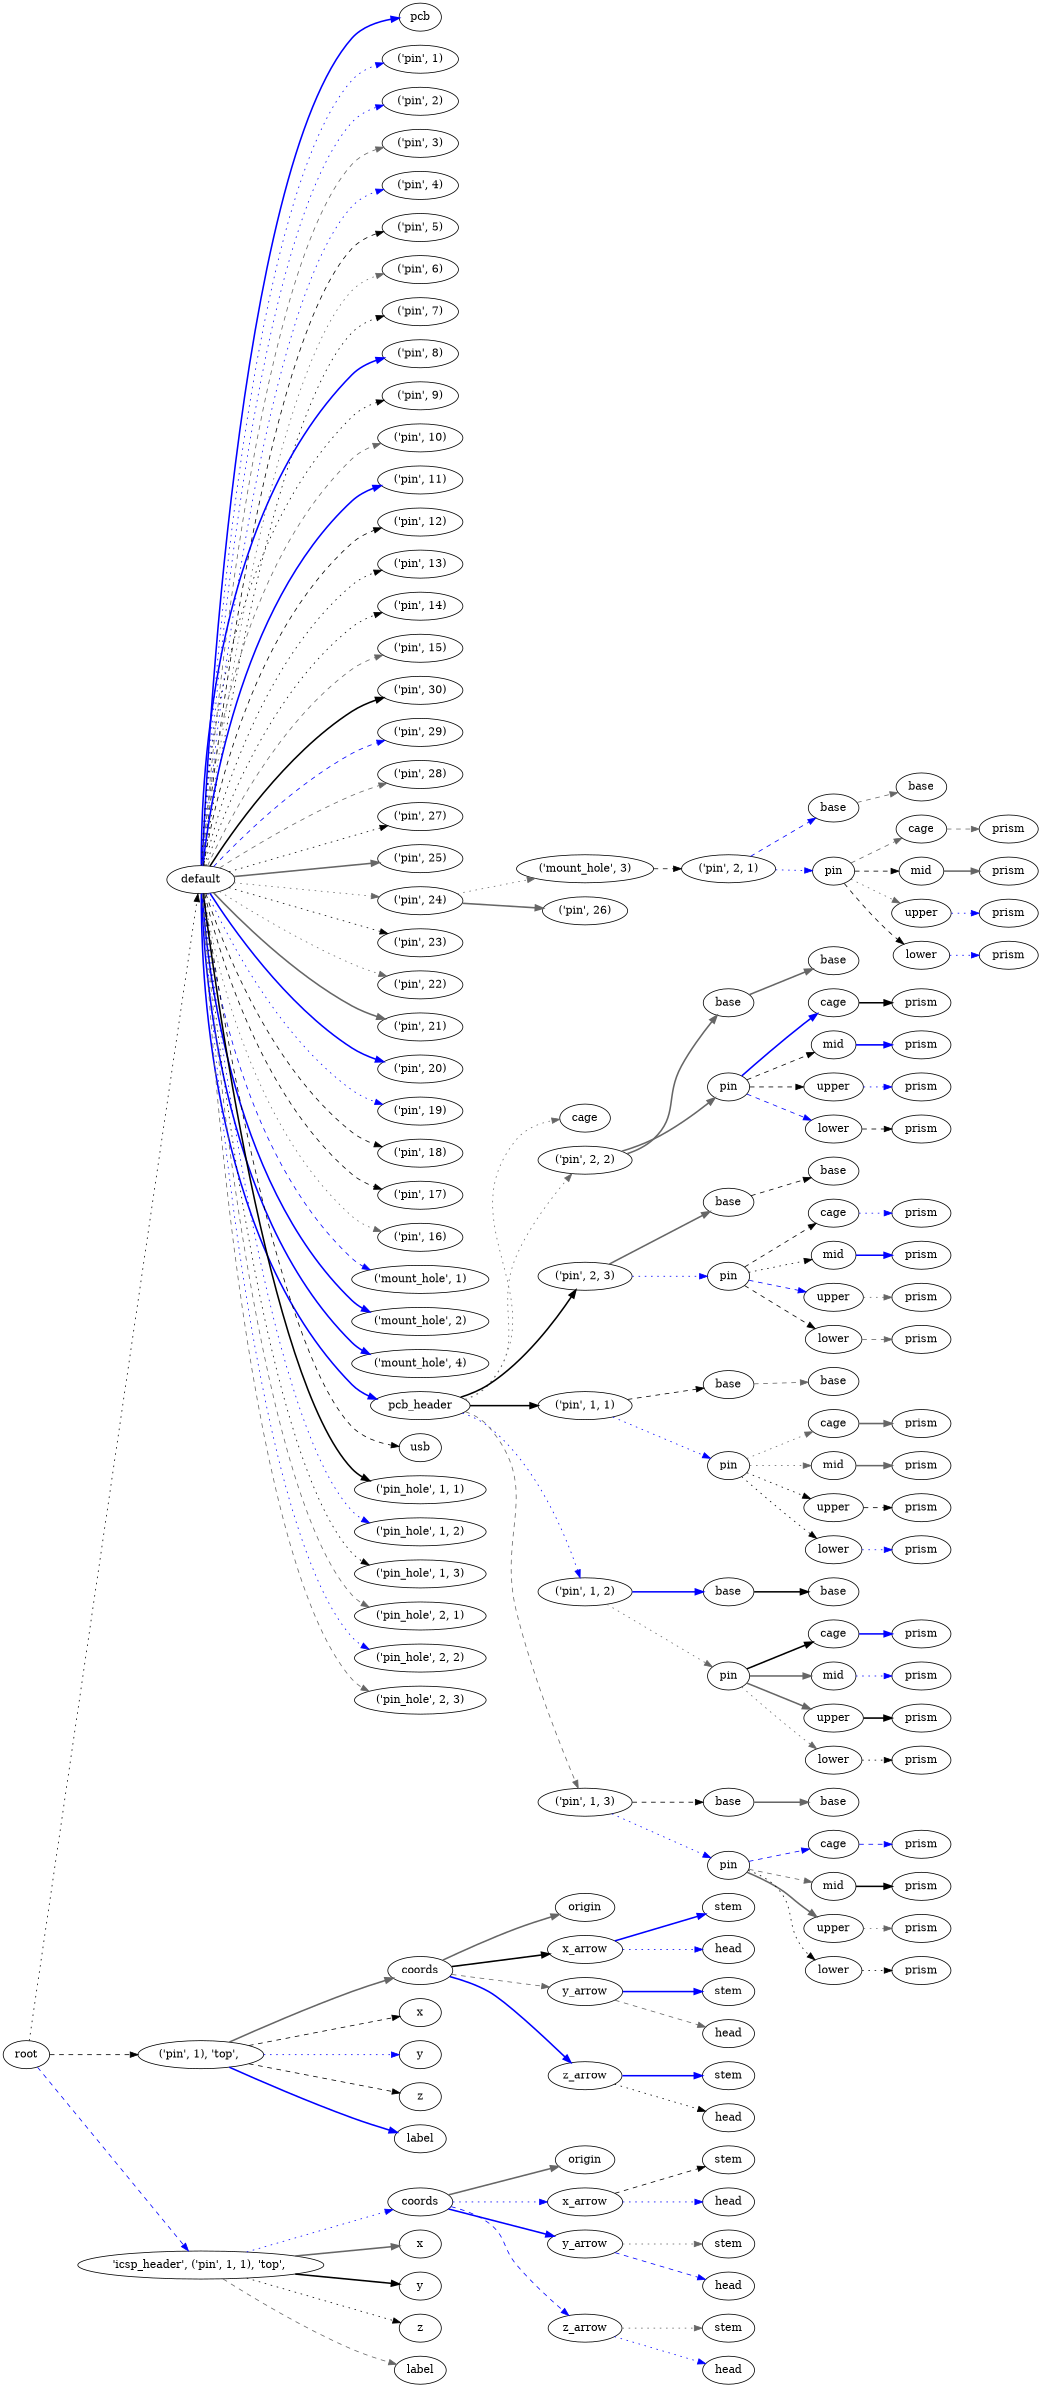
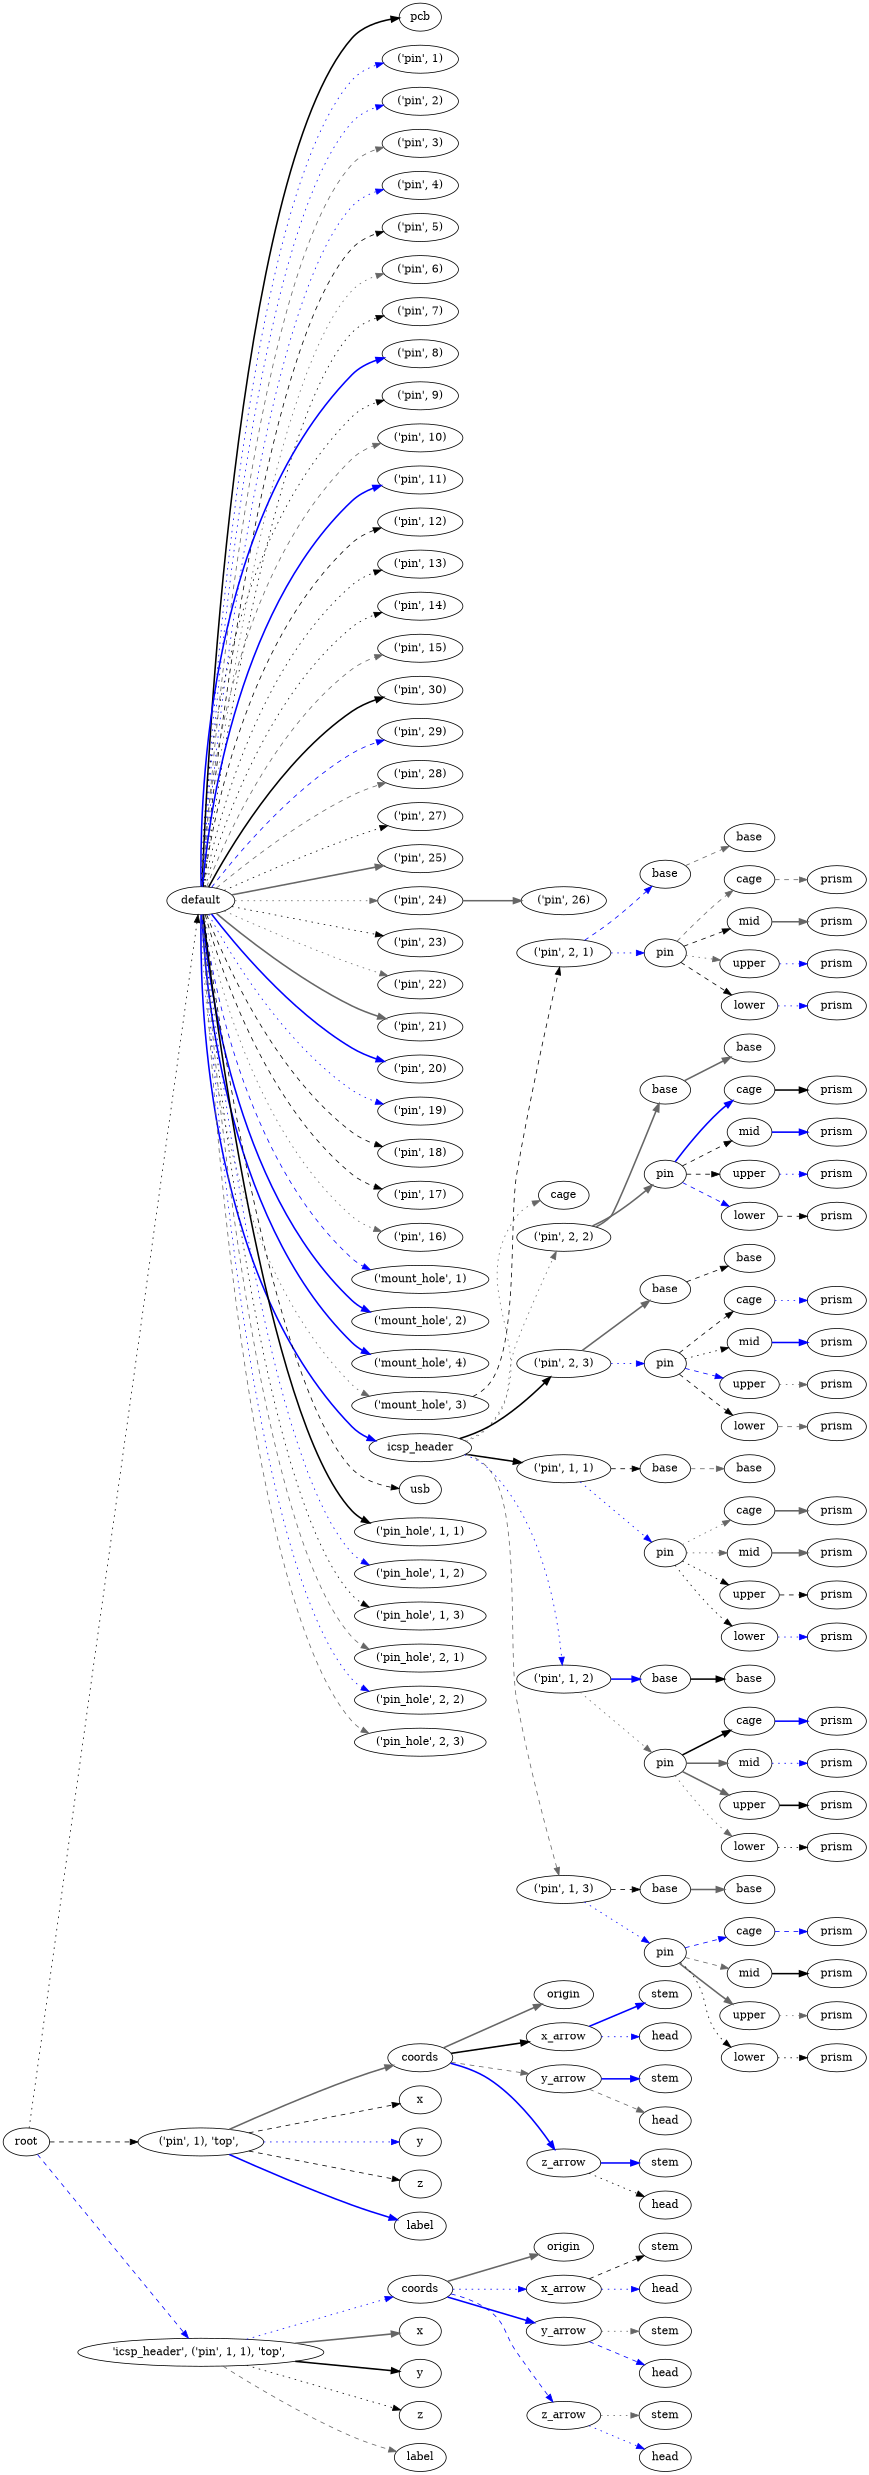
(242, 421) -> (241, 432)
(492, 887) -> (279, 1279)
(420, 1406) -> (420, 1448)
